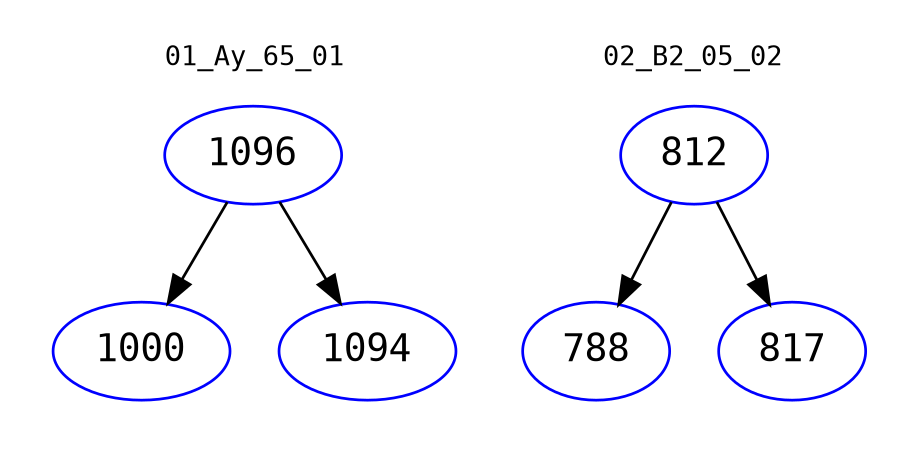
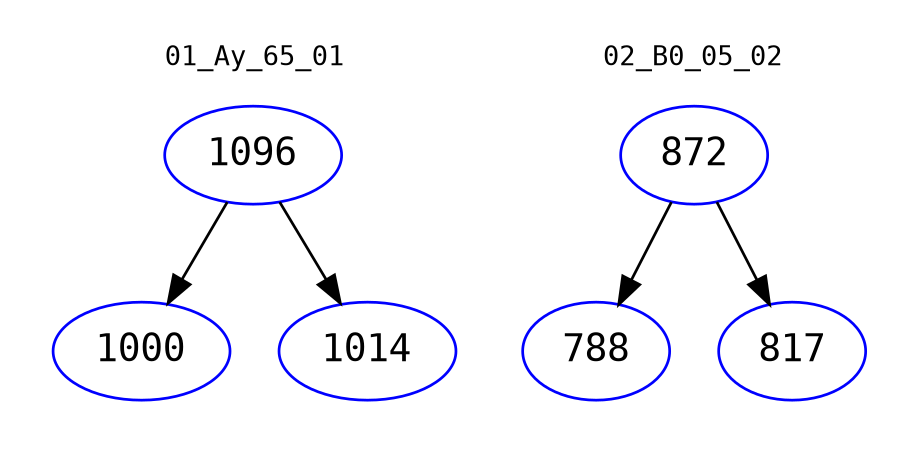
(694, 59) -> (694, 59)
(694, 155) -> (694, 155)
(368, 351) -> (368, 351)
